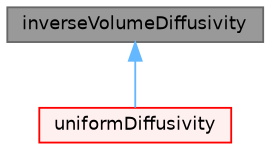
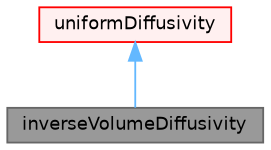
(135, 84) -> (135, 84)
